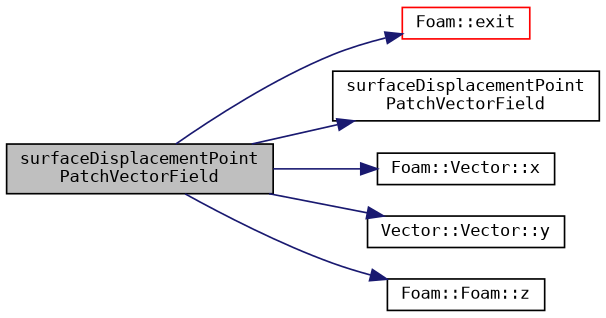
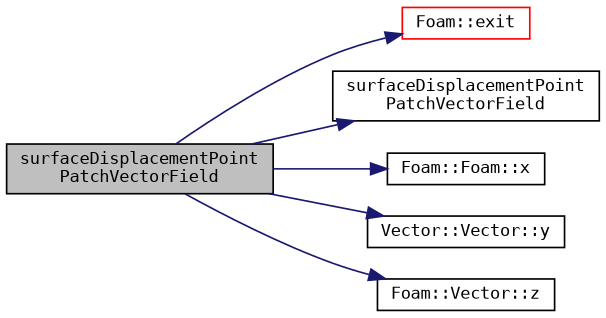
(466, 169) -> (466, 169)
(466, 295) -> (466, 295)
